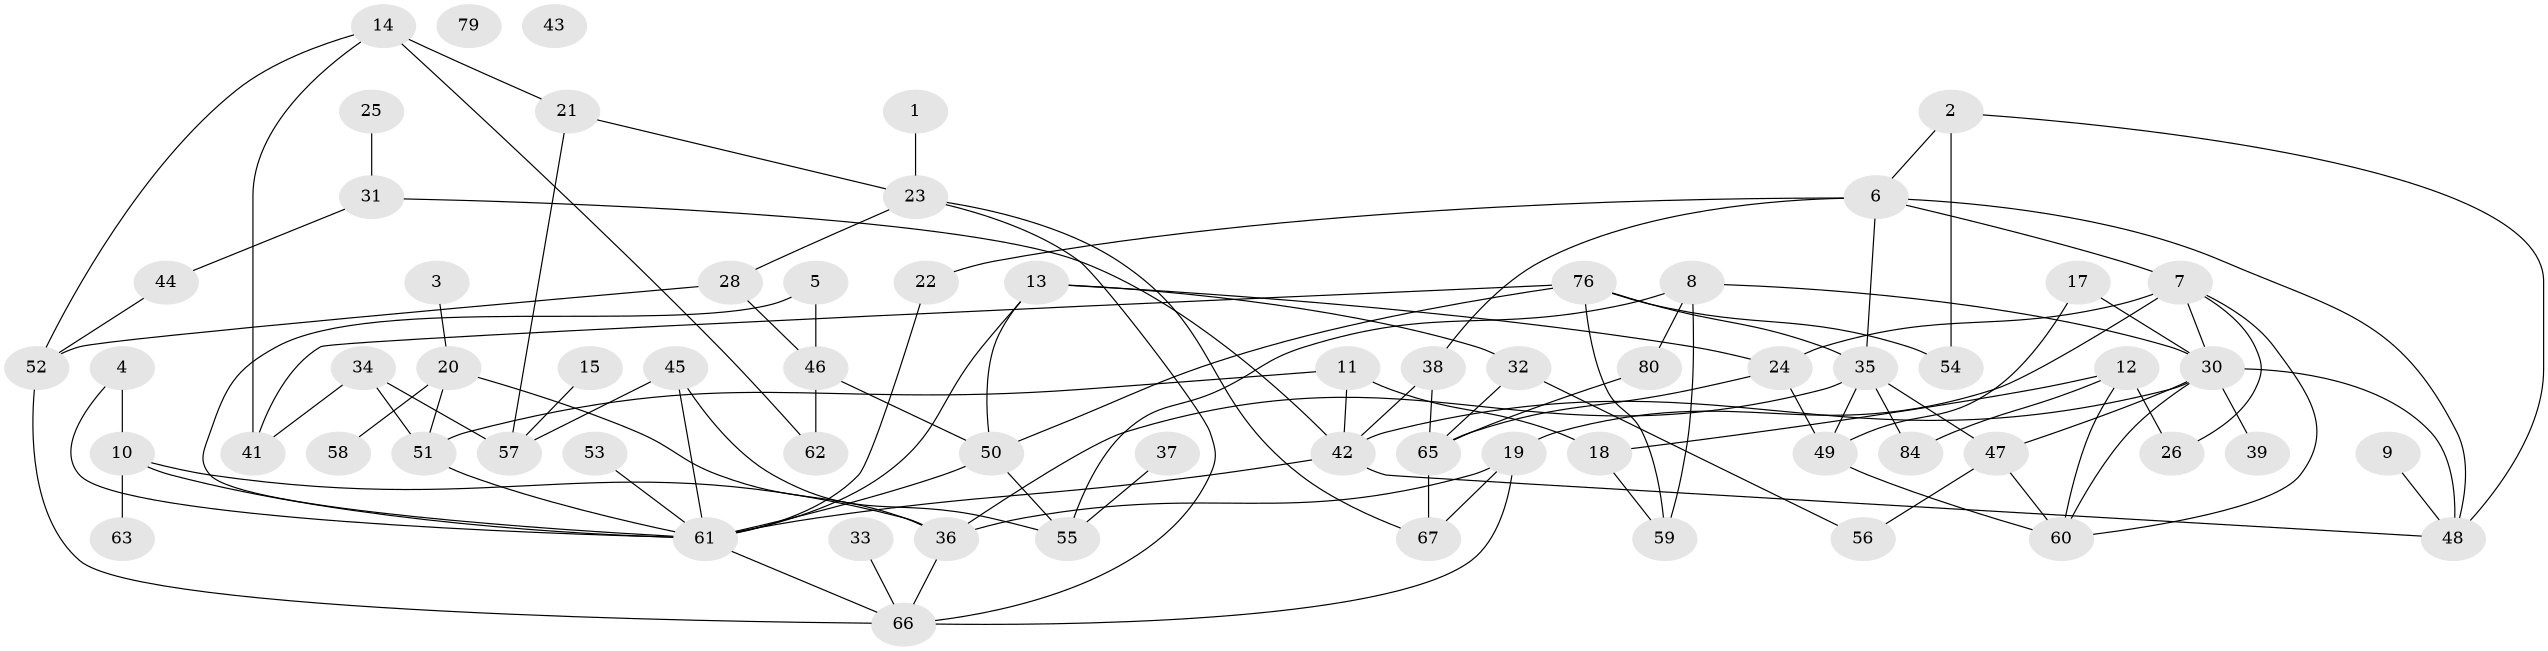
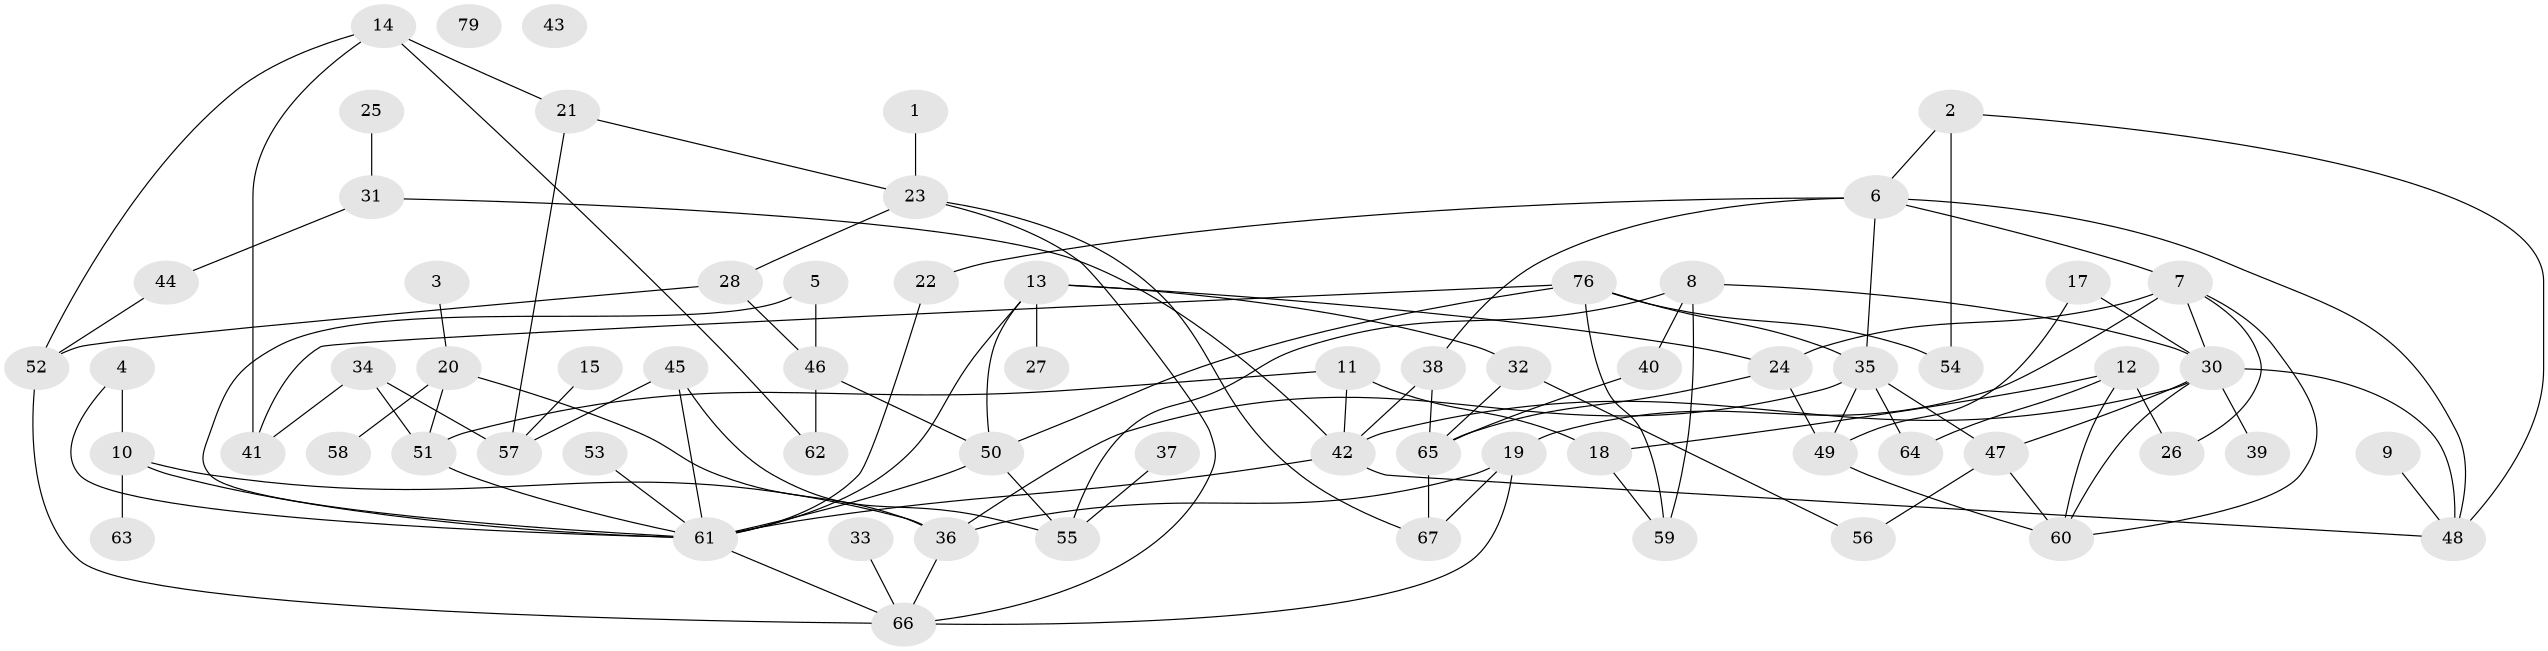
none -> (1037, 368)
(1649, 368) -> (1649, 368)
(1911, 454) -> (1911, 454)
